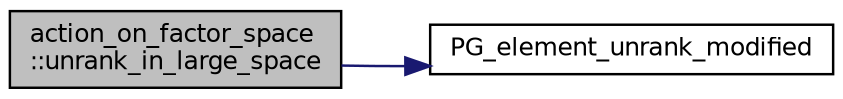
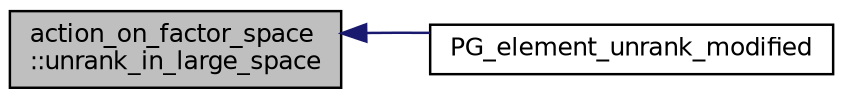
(373, 66) -> (398, 33)
